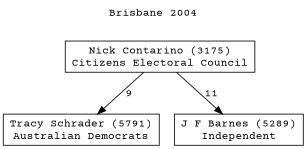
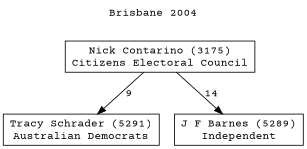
(211, 93) -> (211, 93)
(81, 130) -> (81, 130)
